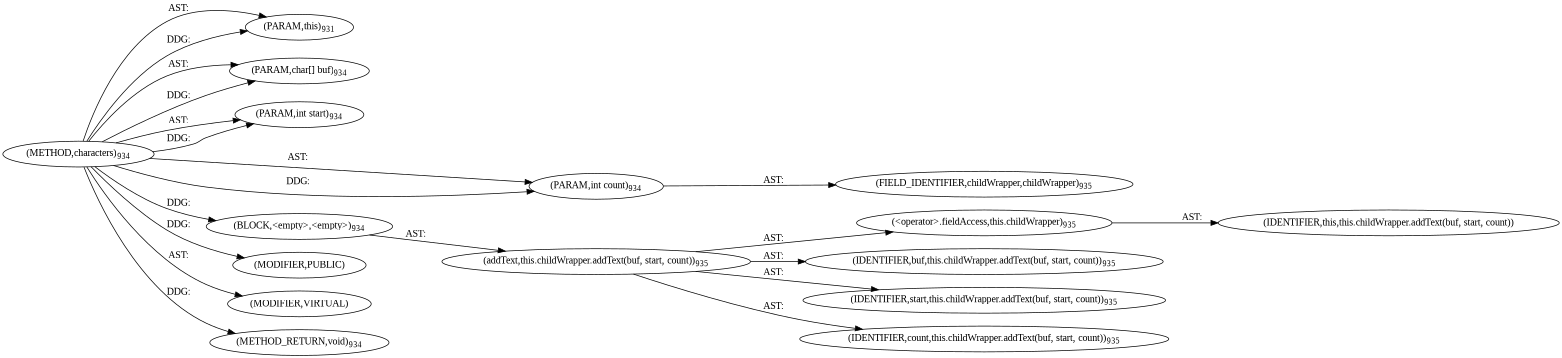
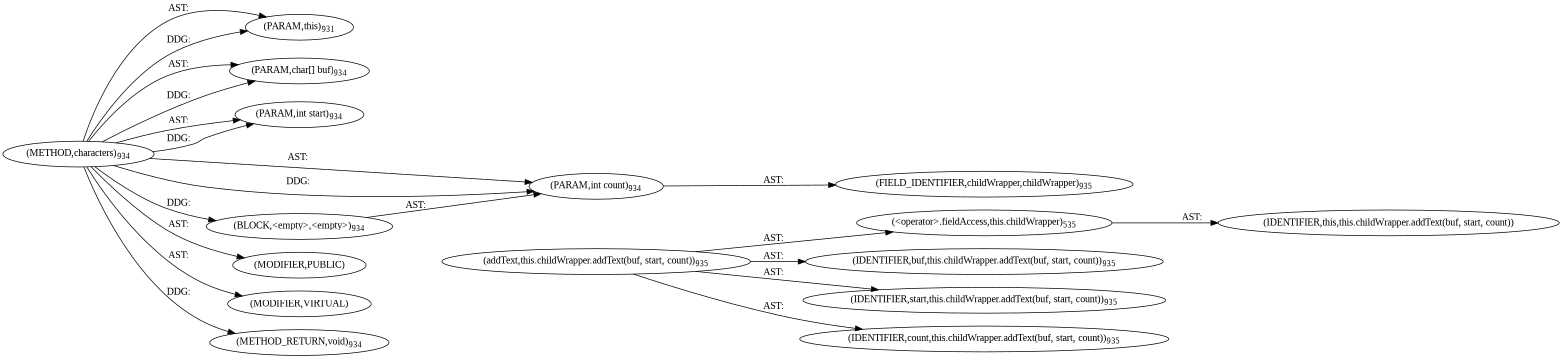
(1070, 222) -> (1070, 222)
(180, 225) -> (180, 225)
(434, 243) -> (450, 206)
